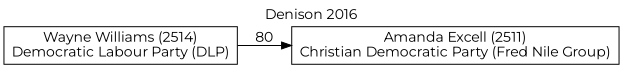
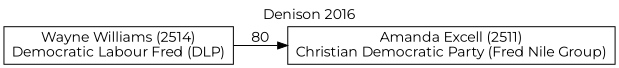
(121, 45) -> (119, 45)
